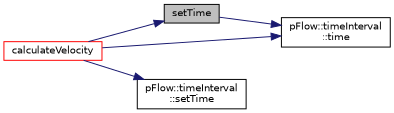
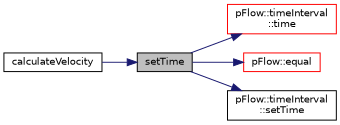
(336, 32) -> (282, 19)
(187, 42) -> none
(53, 51) -> (53, 62)
none -> (282, 62)
(109, 68) -> (211, 79)
